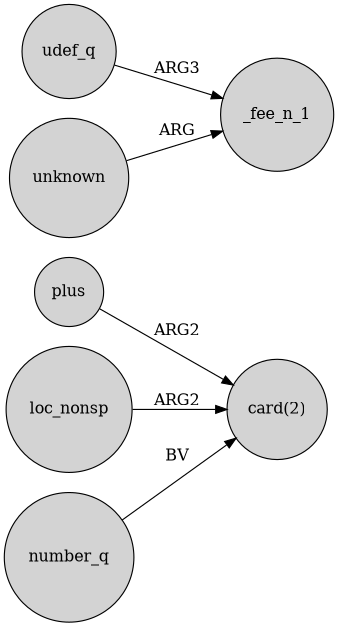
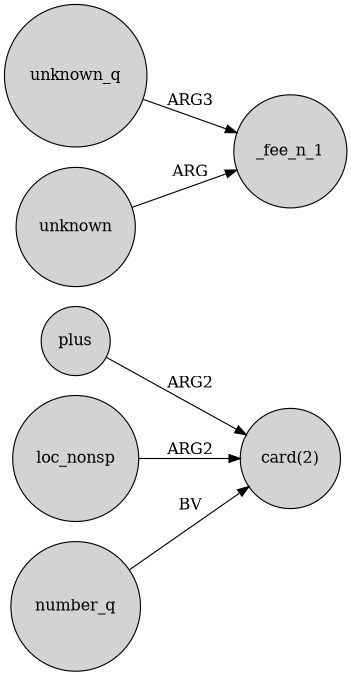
(69, 51) -> (76, 76)
